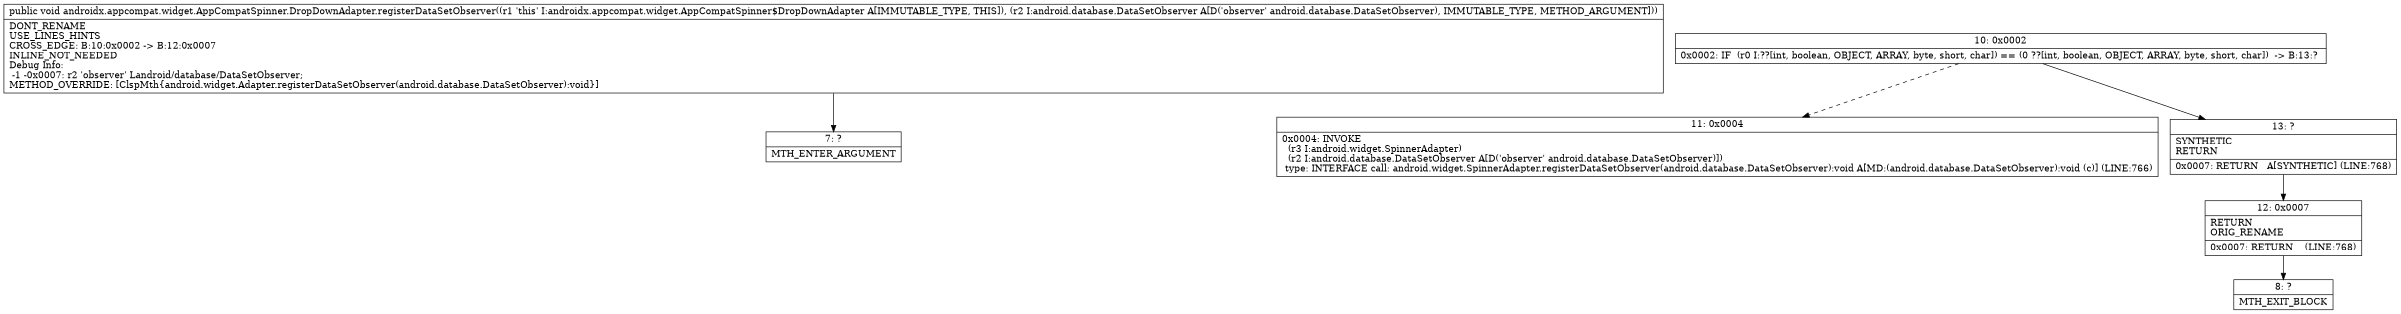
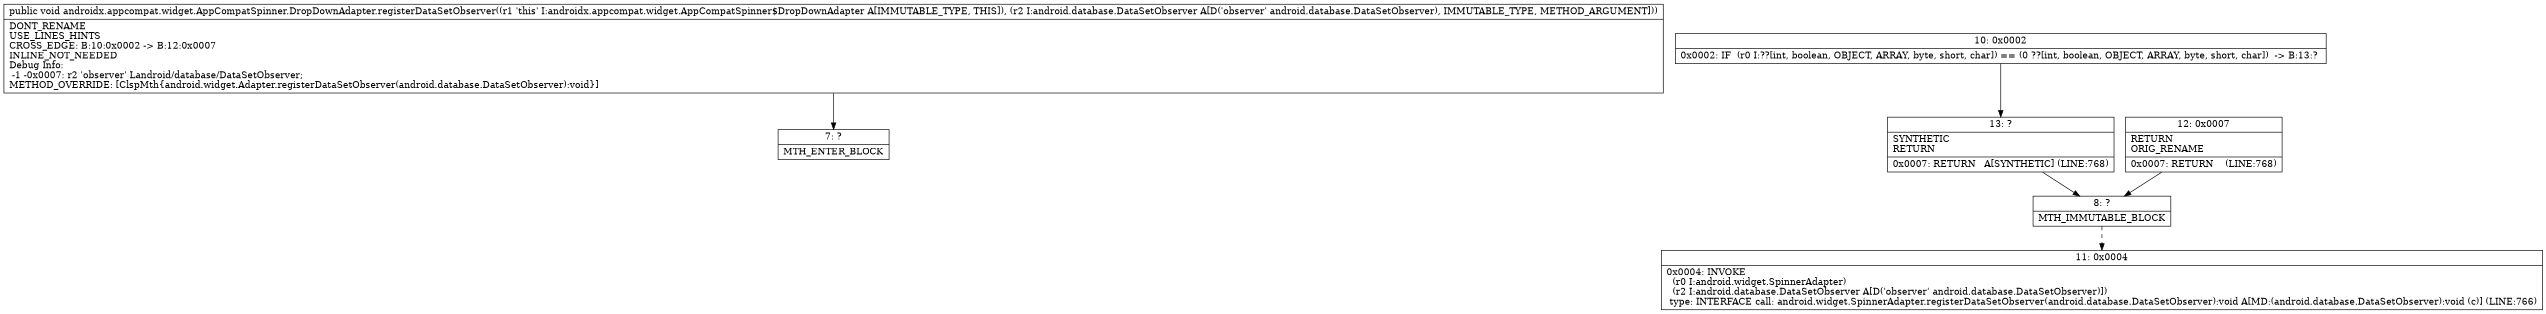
(1884, 89) -> (2102, 235)
(1372, 149) -> (1757, 282)
(834, 154) -> (834, 152)
(2283, 184) -> (2058, 182)
(2283, 302) -> (2102, 218)
